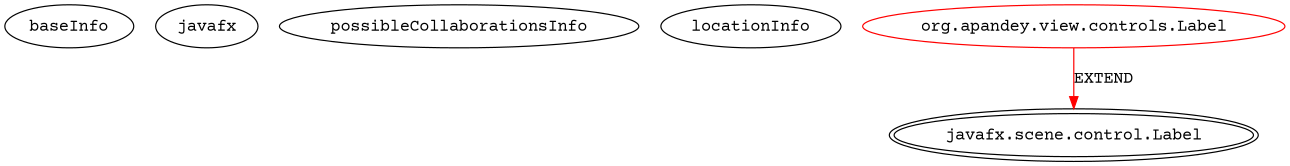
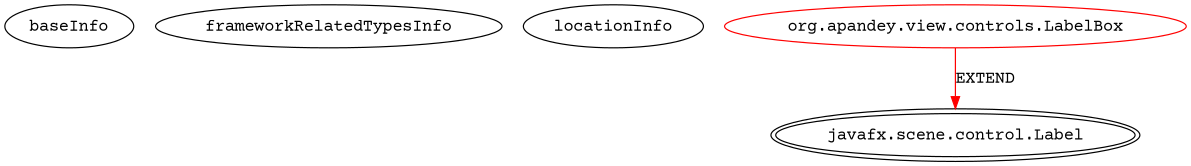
(207, 26) -> (329, 26)
(459, 26) -> none
(1074, 26) -> (955, 26)
